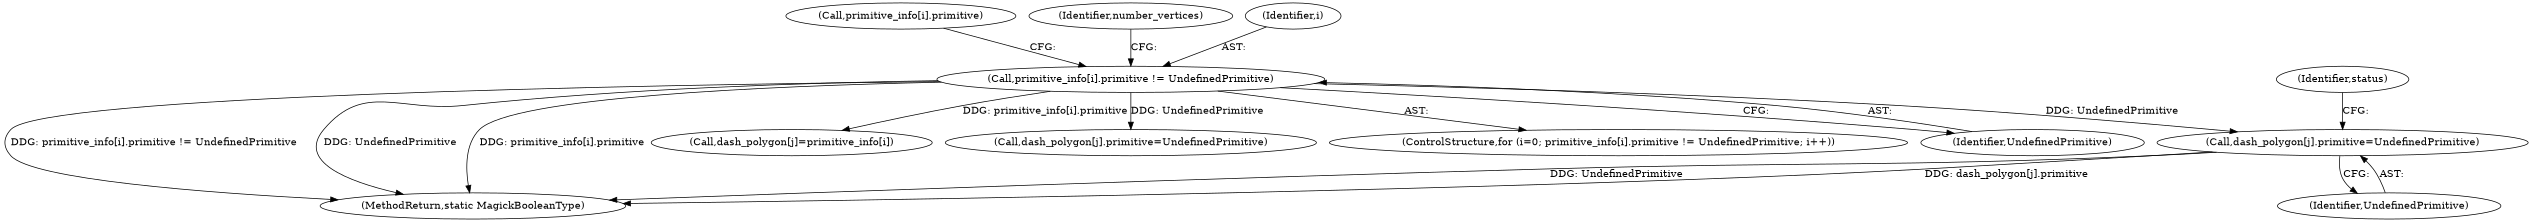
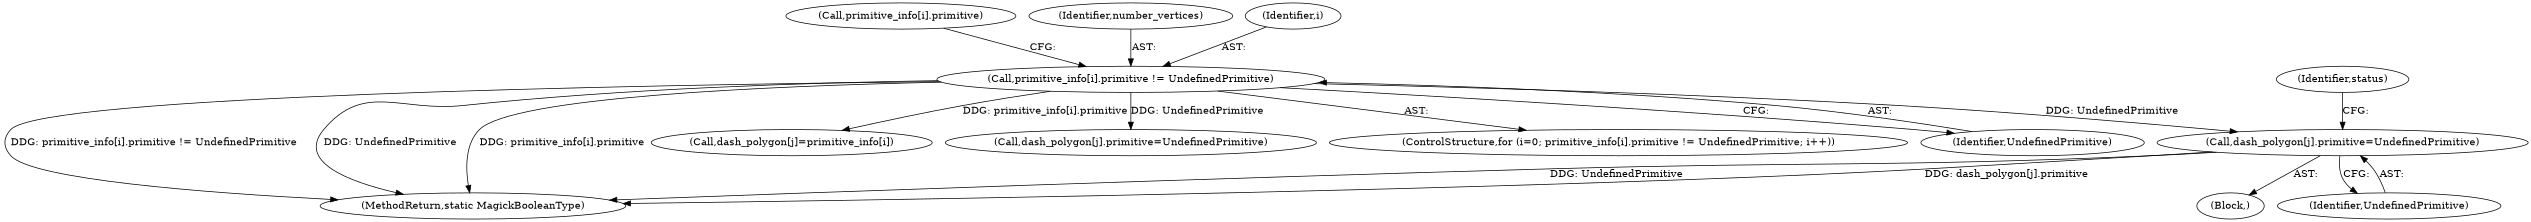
(1146, 48) -> (1146, 48)
none -> (2231, 206)
